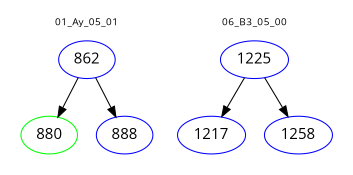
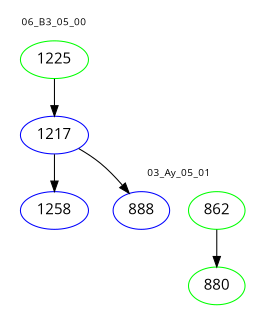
(87, 23) -> (179, 173)
(87, 60) -> (217, 210)
(254, 60) -> (54, 60)
(103, 93) -> (112, 174)
(274, 93) -> (54, 168)
